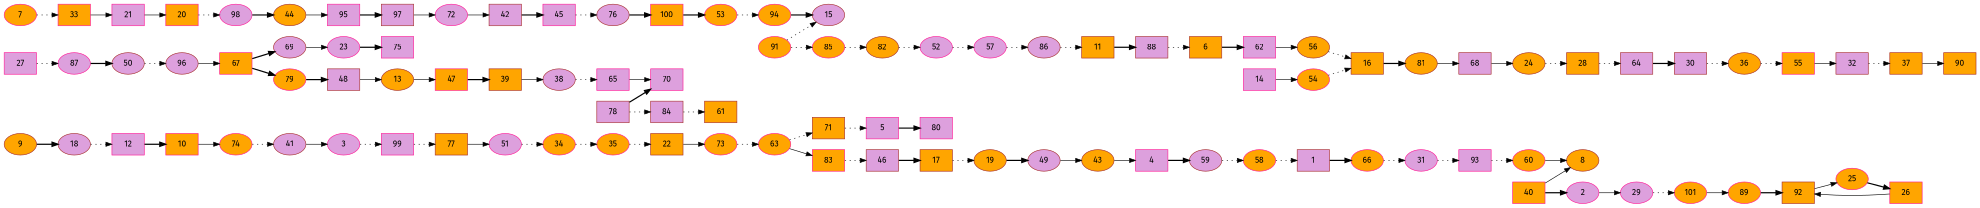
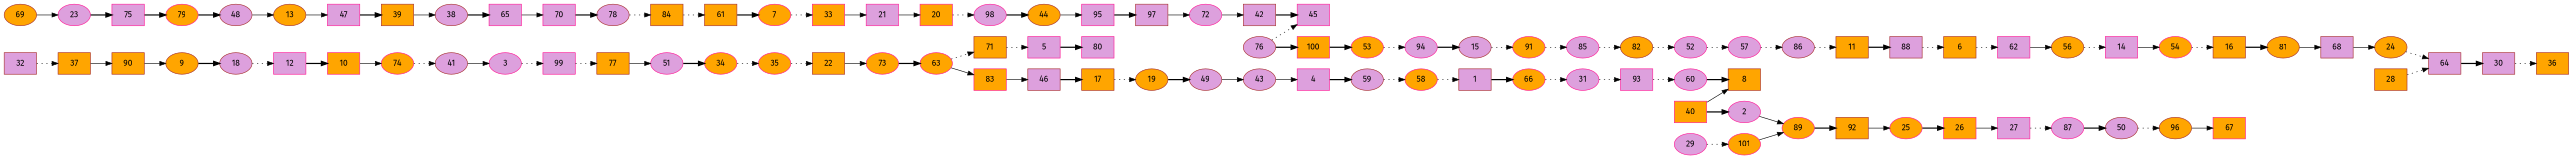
(583, 15) -> (1282, 34)
none -> (745, 15)
(775, 15) -> (1421, 47)
(799, 33) -> (1499, 47)
(290, 47) -> (20, 15)
(828, 47) -> (1583, 47)
(1230, 47) -> (1984, 47)
(1337, 54) -> (2092, 47)
(261, 56) -> none
none -> (152, 63)
(182, 63) -> (2175, 128)
(1553, 63) -> (2414, 54)
(1744, 63) -> (2552, 63)
(1798, 63) -> none
(261, 71) -> (152, 15)
(344, 80) -> (236, 15)
(451, 80) -> (344, 15)
(583, 80) -> (475, 15)
(637, 97) -> (583, 15)
(613, 112) -> (613, 15)
(667, 112) -> (667, 15)
(529, 144) -> (691, 63)
(745, 144) -> (906, 63)
(852, 160) -> (1014, 80)
(1098, 160) -> (1259, 80)
(1529, 160) -> (1690, 80)
(1553, 160) -> (1714, 80)
(1583, 160) -> (1744, 80)
(1607, 193) -> (1768, 119)
(1855, 195) -> (1984, 128)
